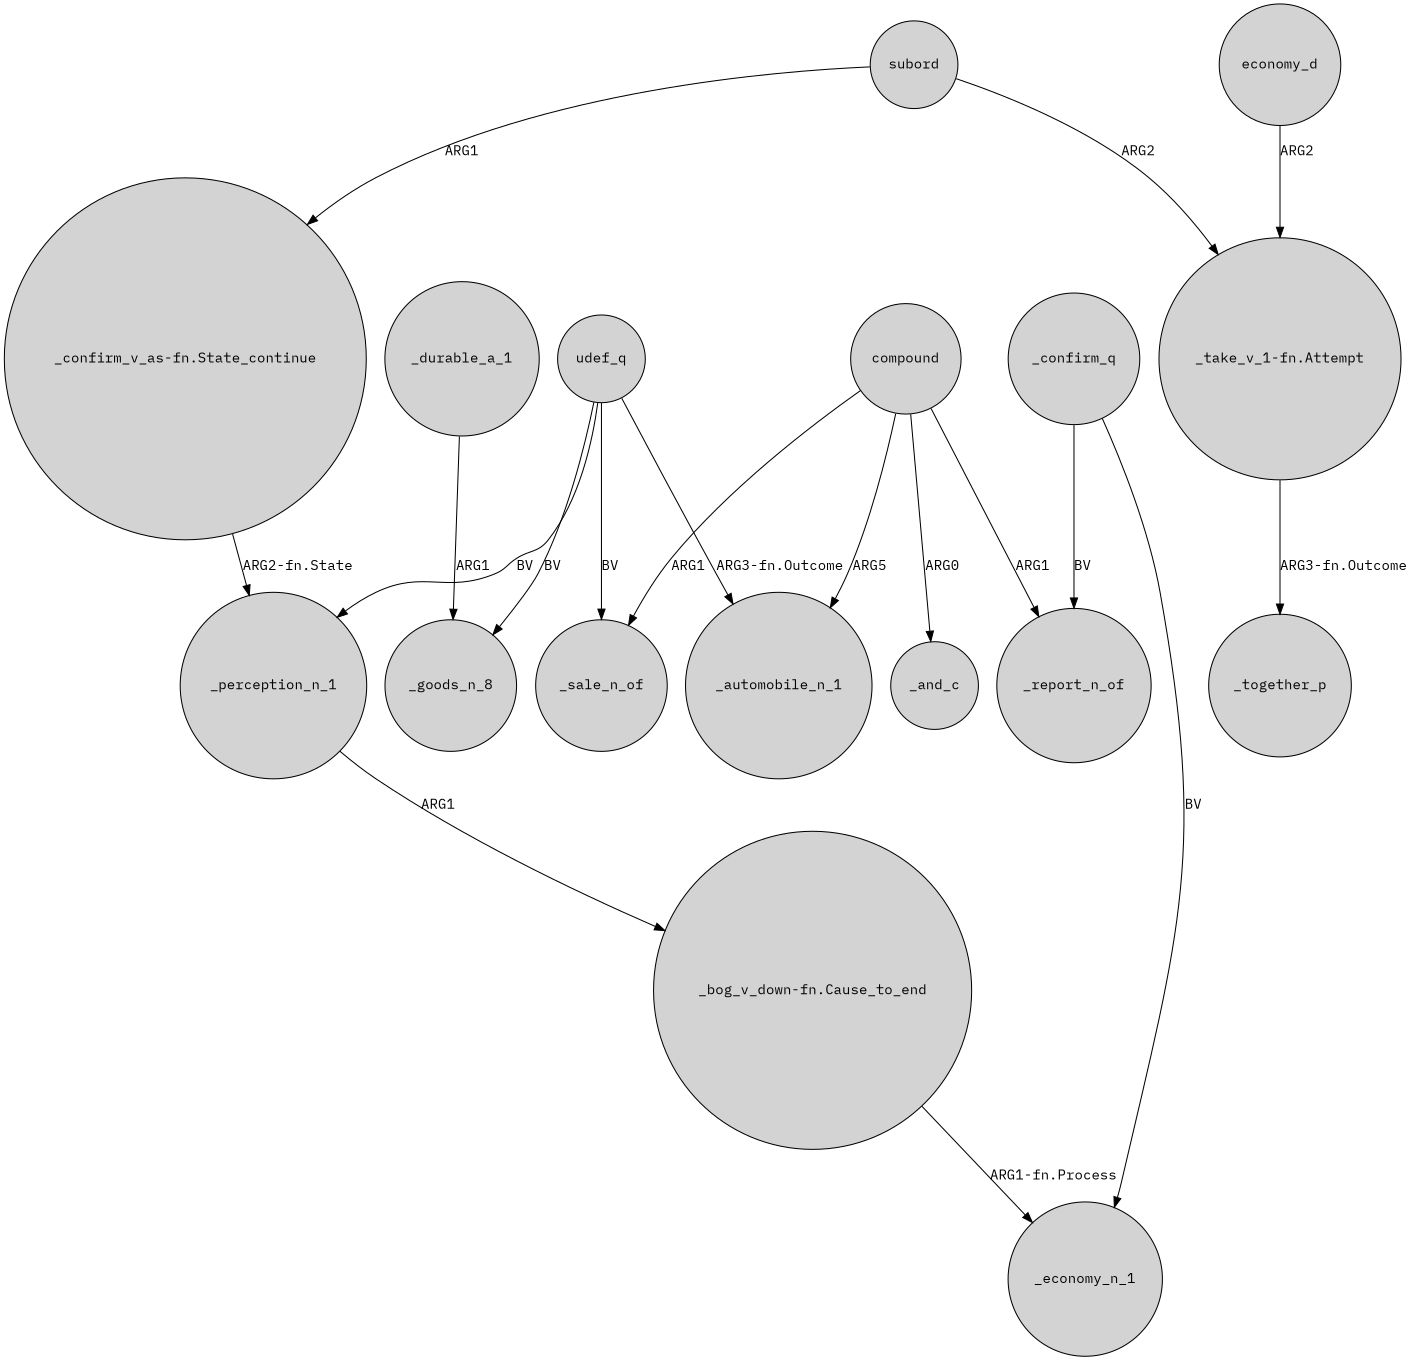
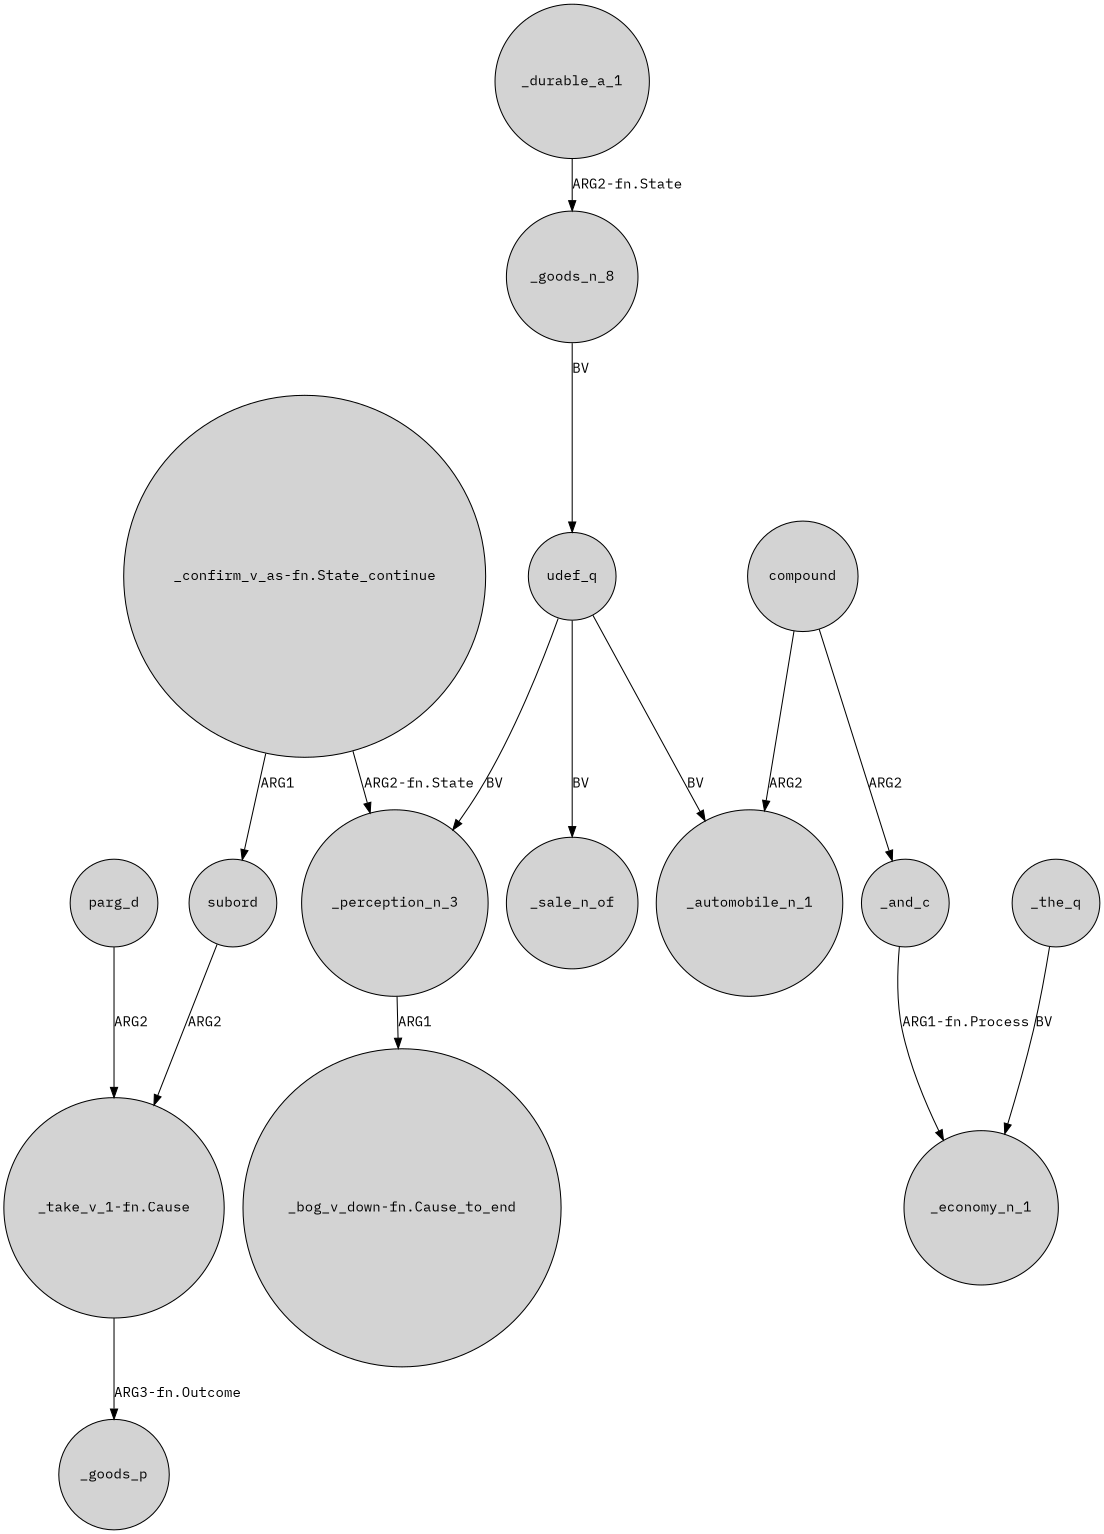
(1280, 65) -> (114, 903)
(582, 105) -> (255, 802)
(1074, 359) -> (1056, 903)
(1280, 359) -> (114, 1208)
(735, 492) -> none
(549, 549) -> (572, 433)
(473, 566) -> (628, 185)
(780, 566) -> (696, 784)
(870, 566) -> (786, 784)
(943, 566) -> (886, 784)
(273, 686) -> (395, 903)
(1074, 686) -> none
(1280, 686) -> (114, 1475)
(974, 1161) -> (905, 1042)
